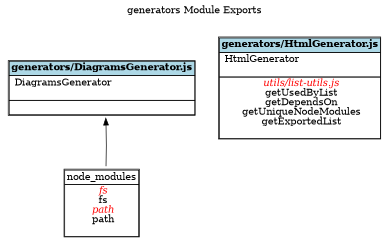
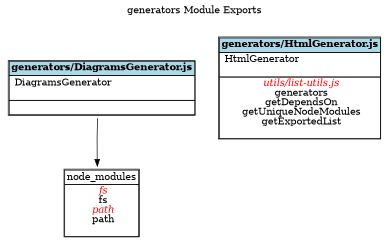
(300, 93) -> (300, 93)
(106, 146) -> (97, 139)
